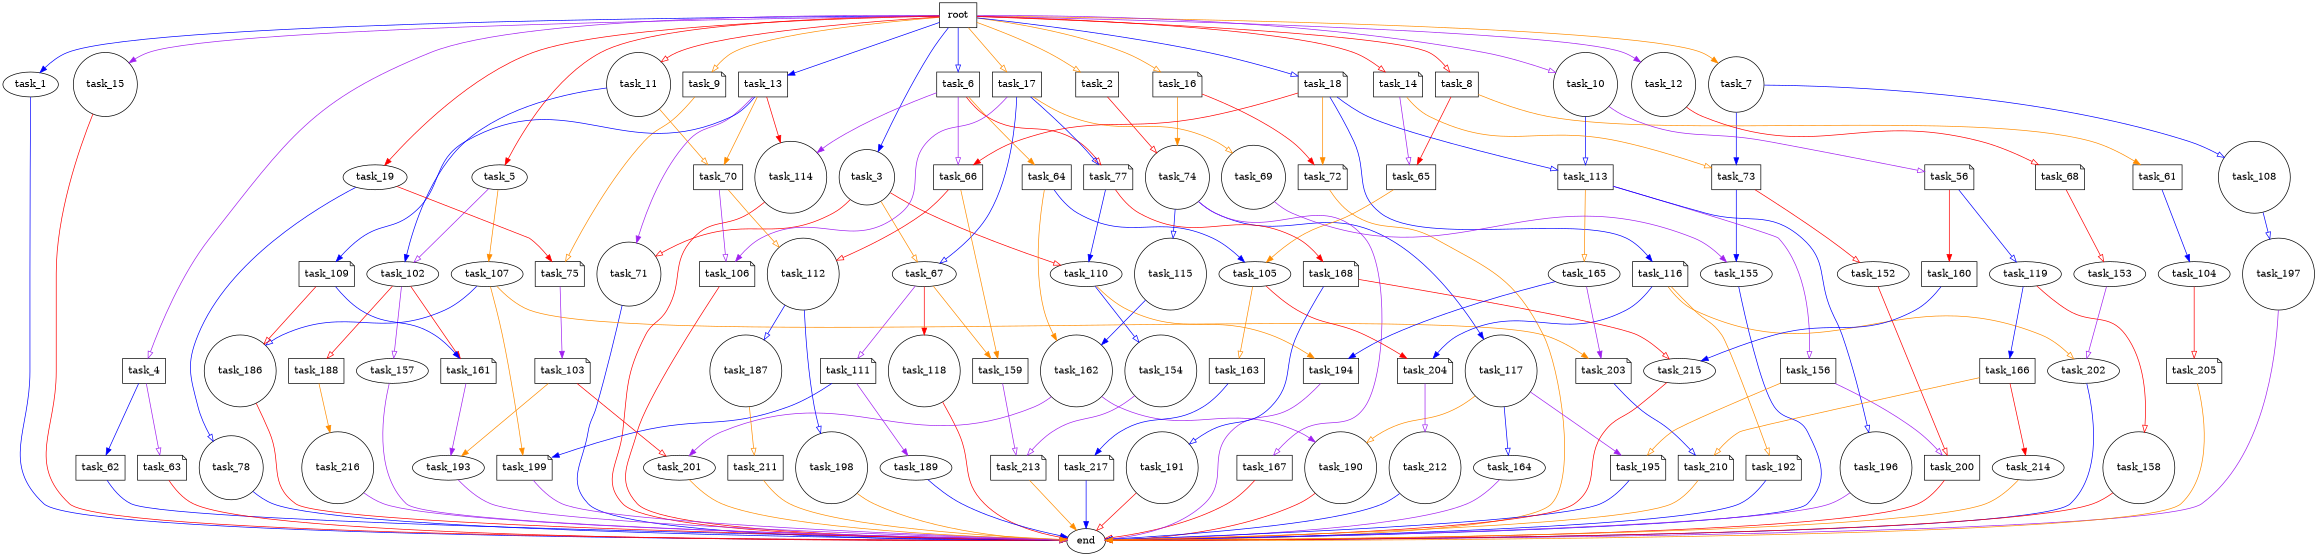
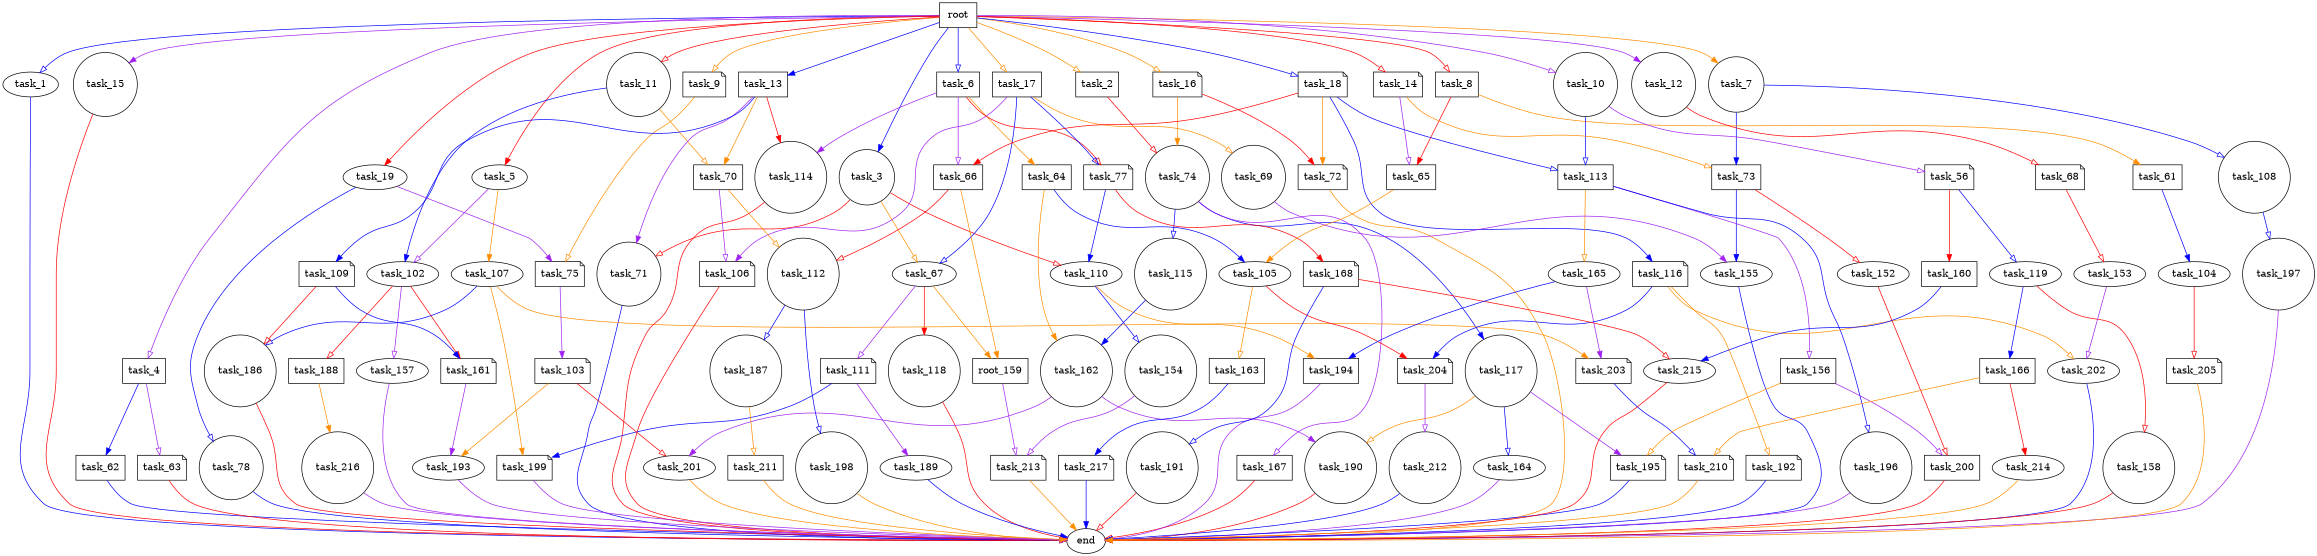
(489, 22) -> (489, 22)
(475, 217) -> (475, 217)
(1000, 371) -> (1000, 371)
